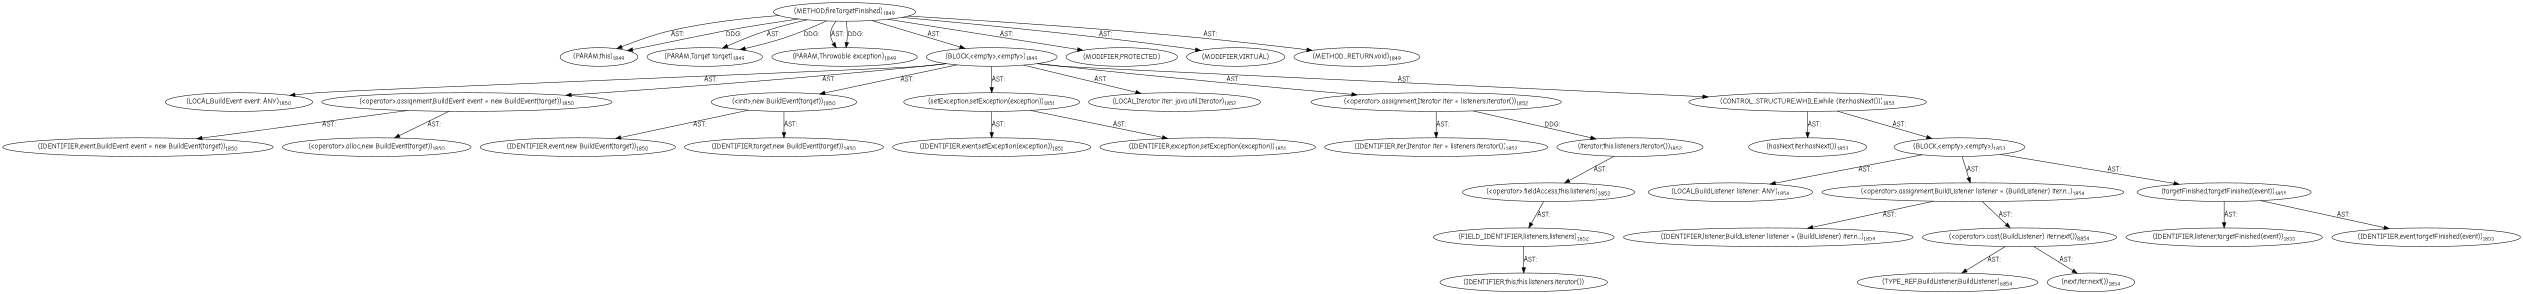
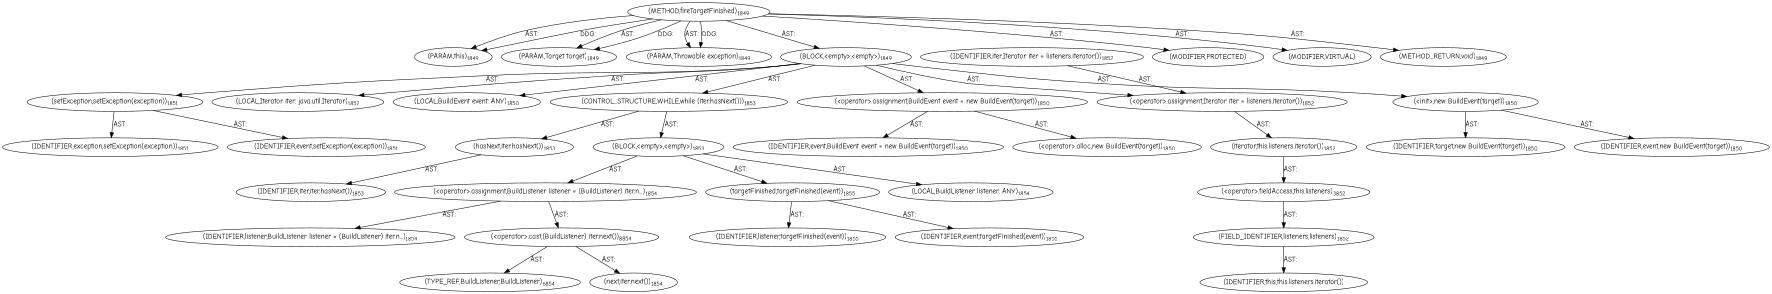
(1436, 122) -> (1124, 79)
(1554, 125) -> (1265, 125)
none -> (311, 192)
